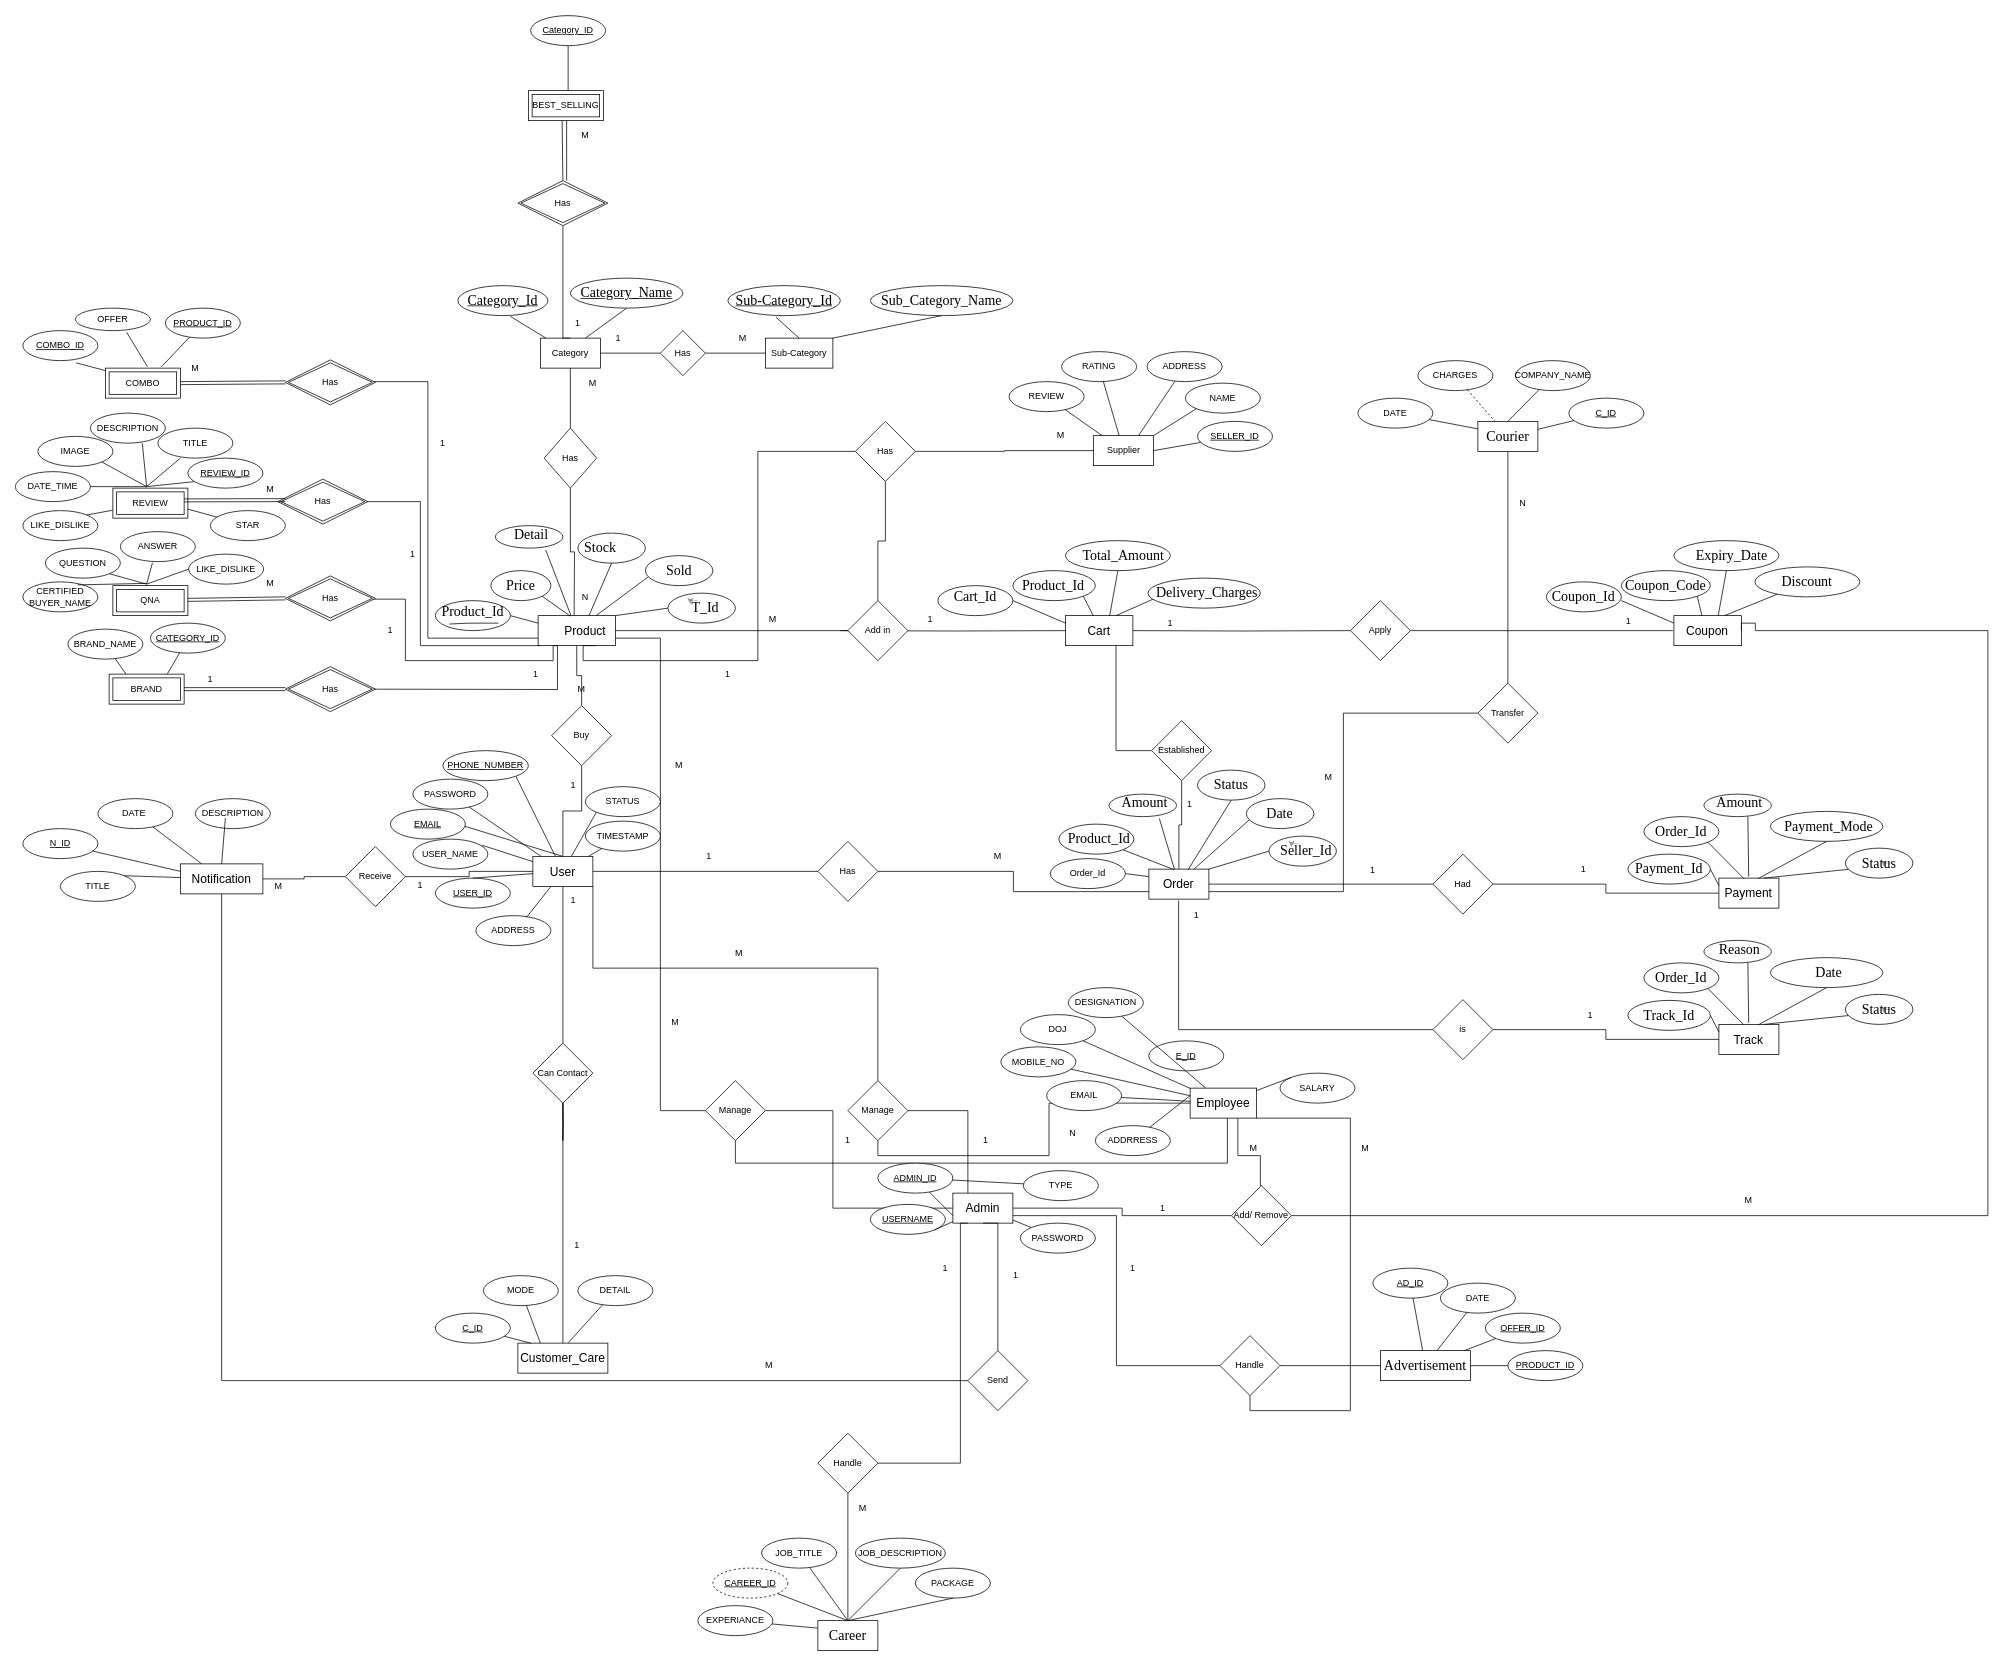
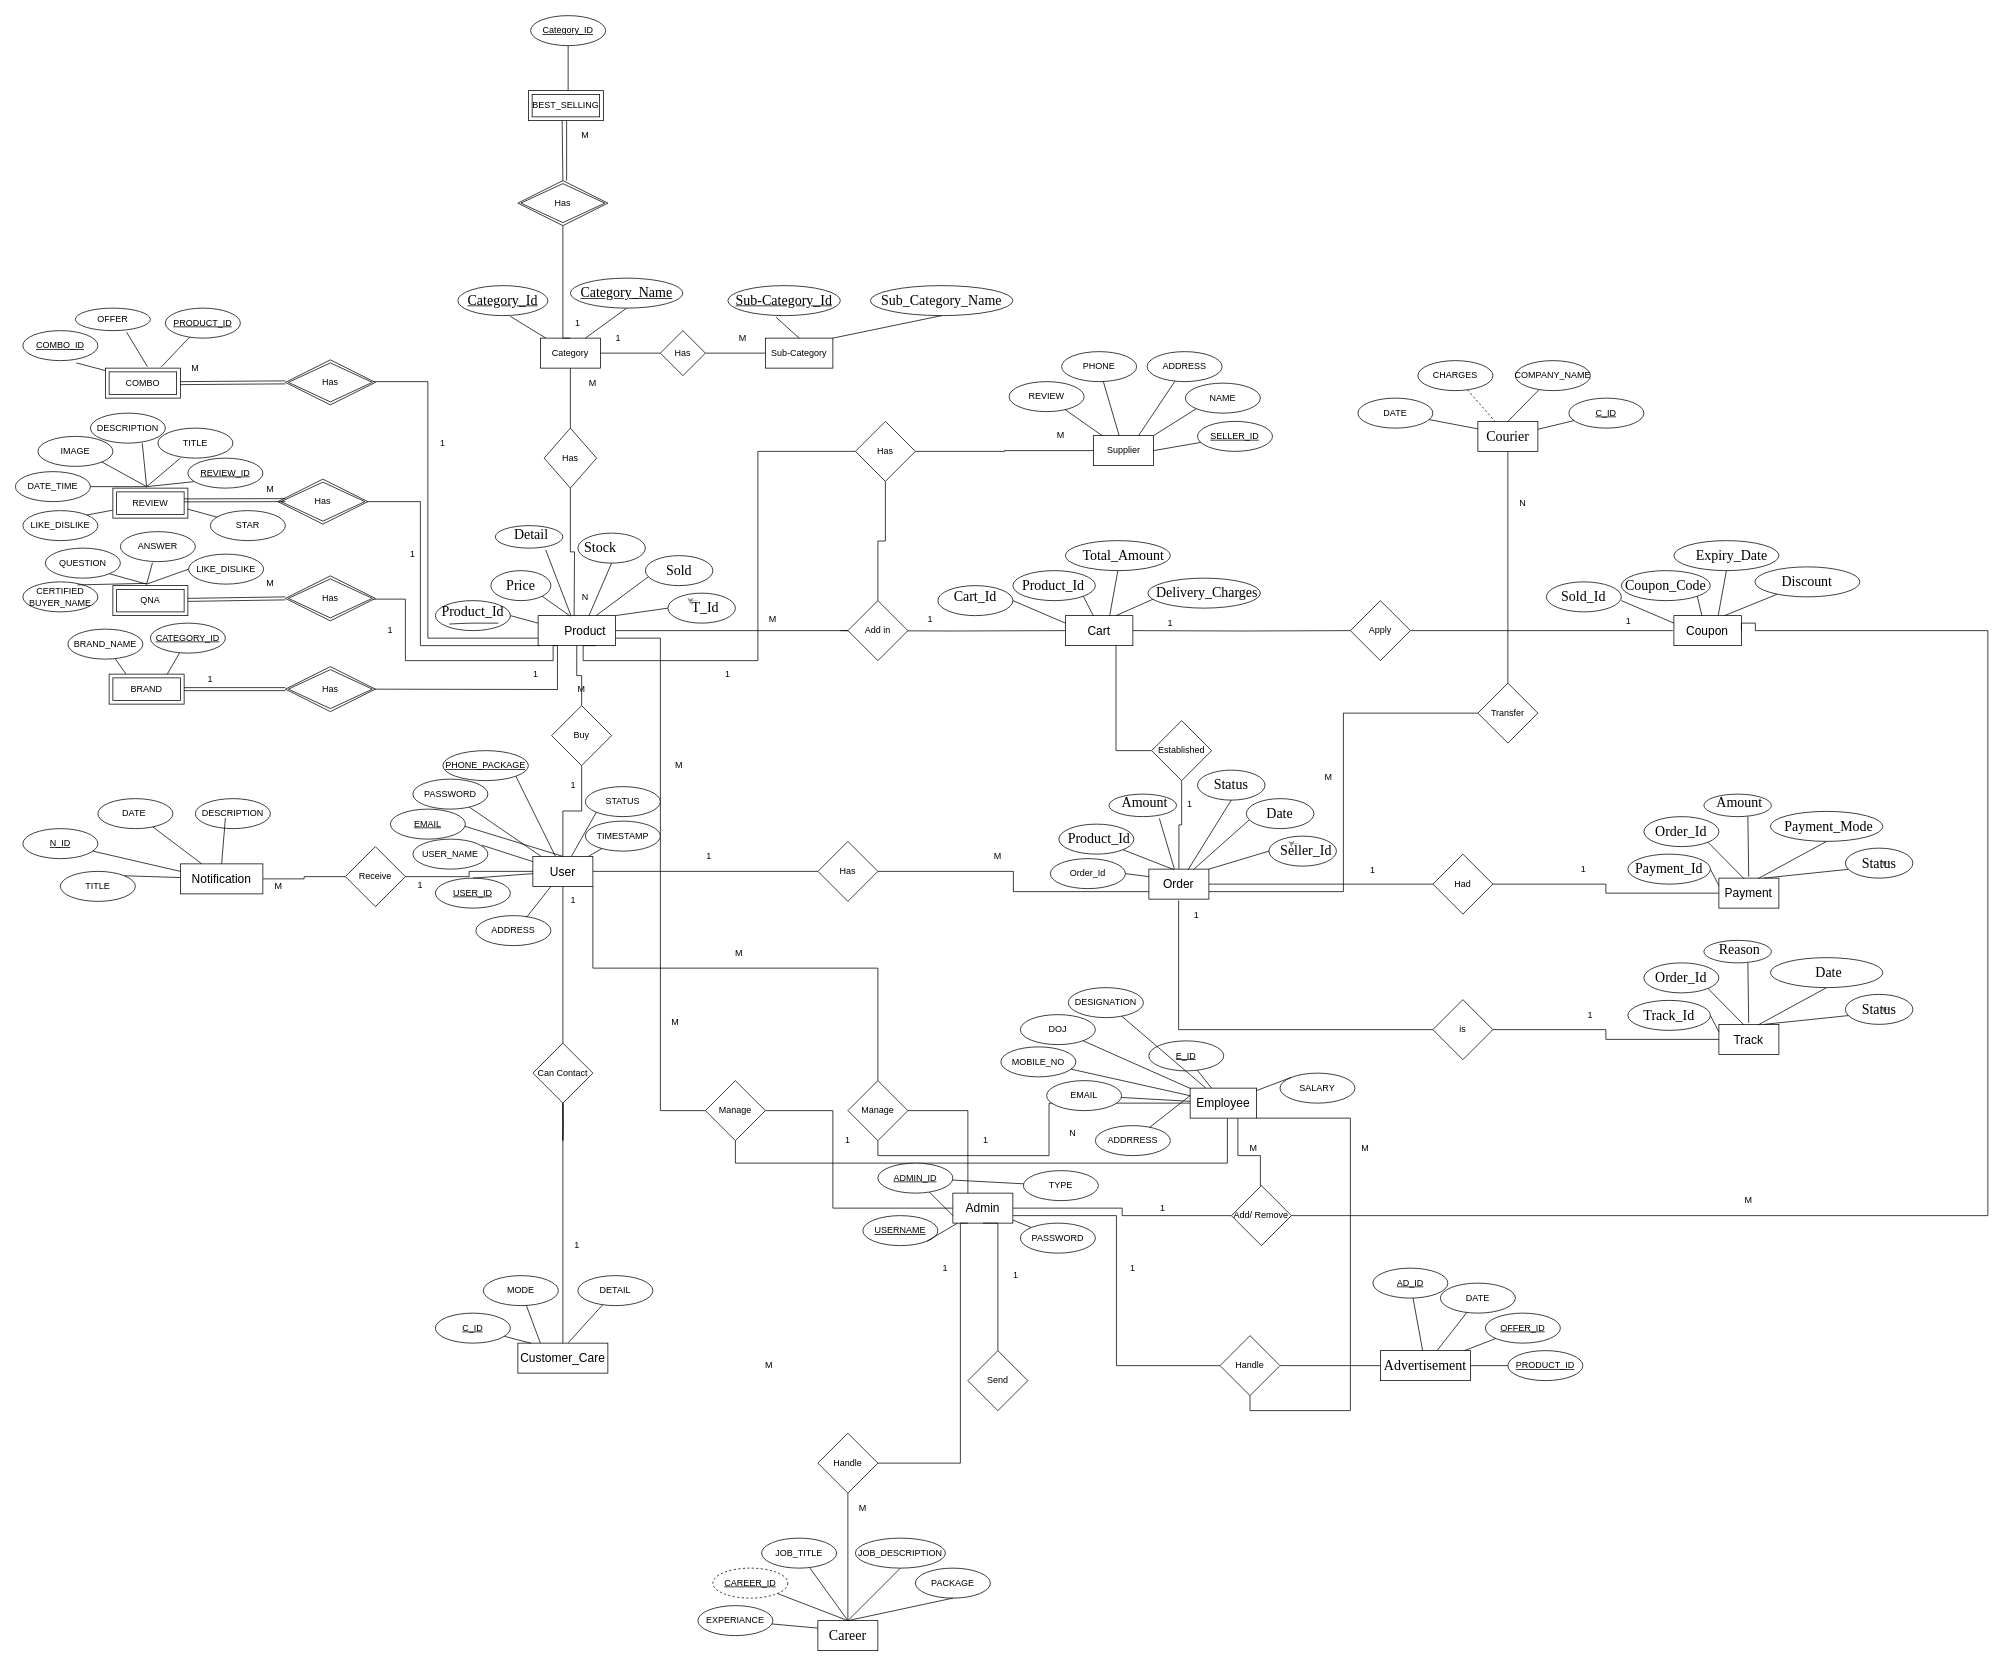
(1099, 366) -> (1099, 366)
(1584, 597) -> (1584, 597)
(486, 765) -> (486, 765)
none -> (1204, 1079)
(908, 1219) -> (900, 1230)
(352, 1380) -> none
